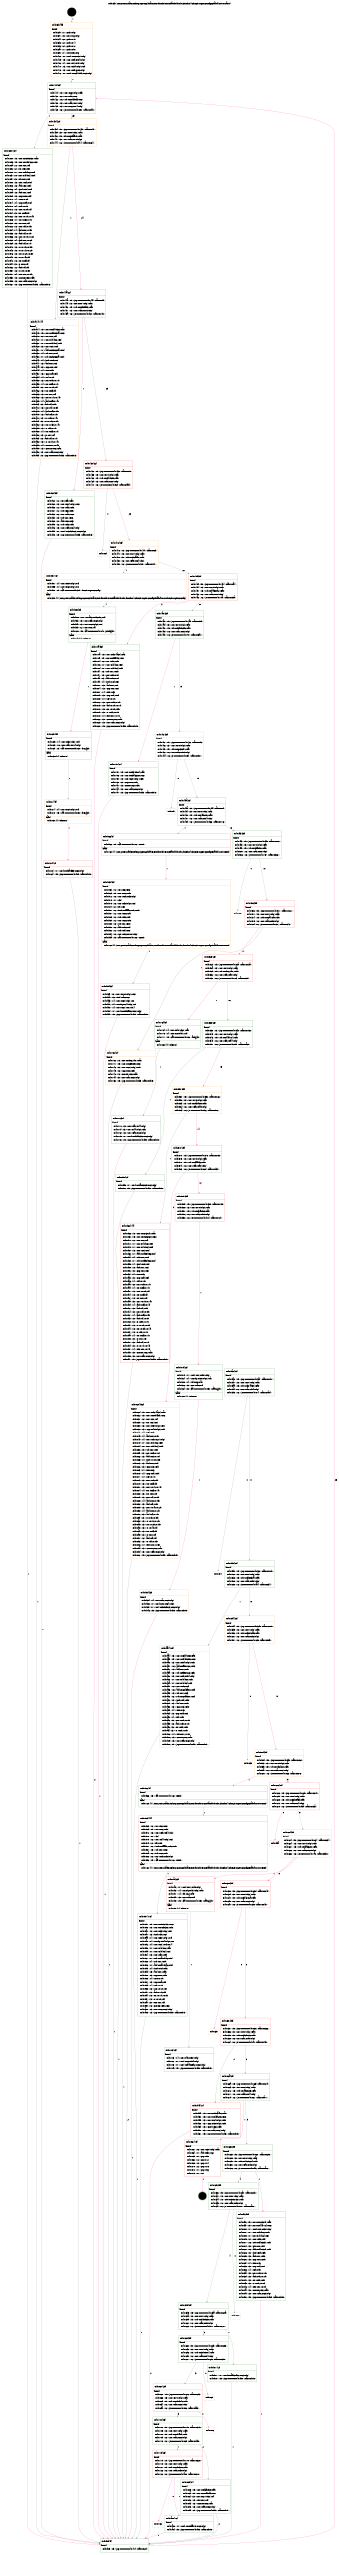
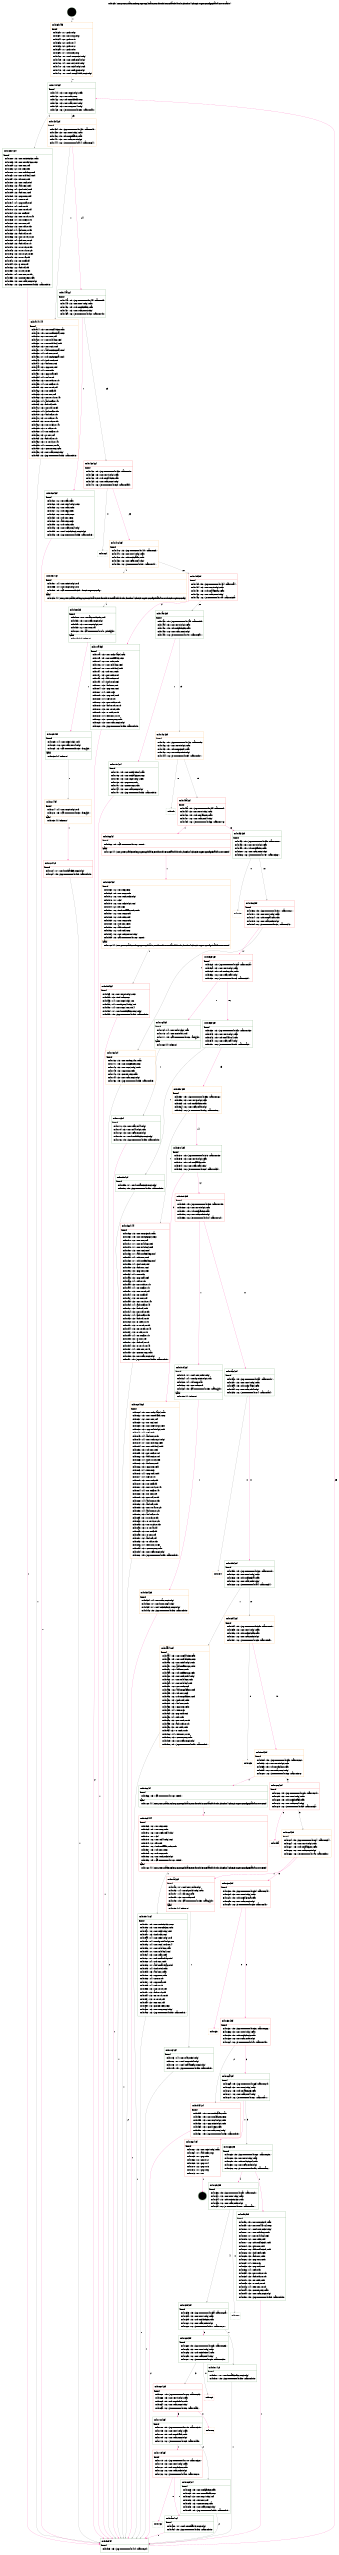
none -> (225, 1294)
none -> (145, 2301)
